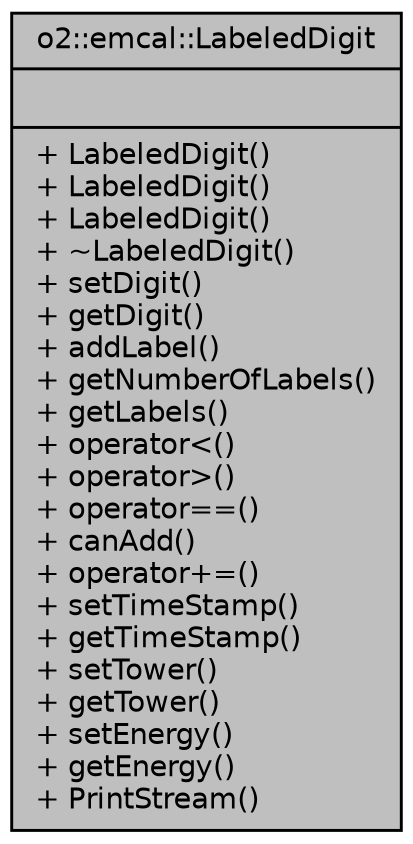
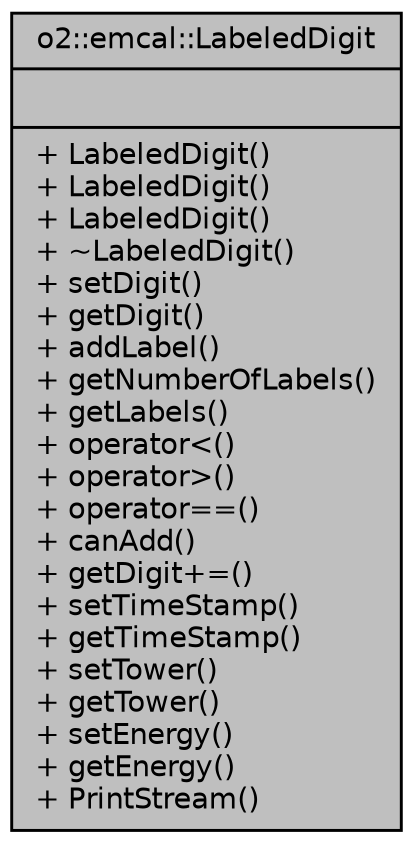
(148, 574) -> (145, 574)
